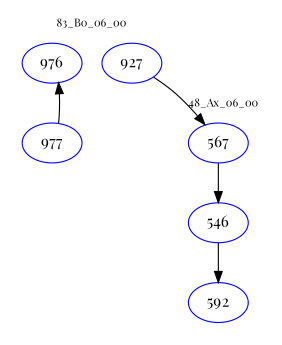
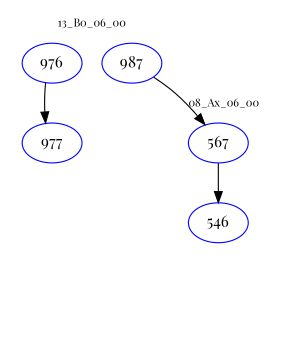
(92, 24) -> (92, 24)
(132, 63) -> (132, 63)
(224, 104) -> (224, 104)
(60, 109) -> (45, 97)
(218, 303) -> none
